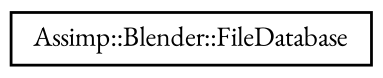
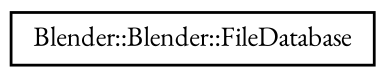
(191, 39) -> (193, 39)
